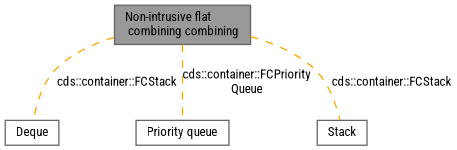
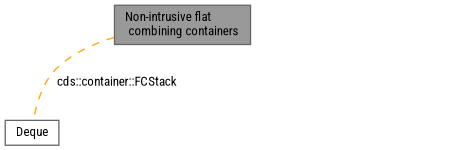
(183, 25) -> (183, 25)
(183, 133) -> none
(342, 133) -> none
